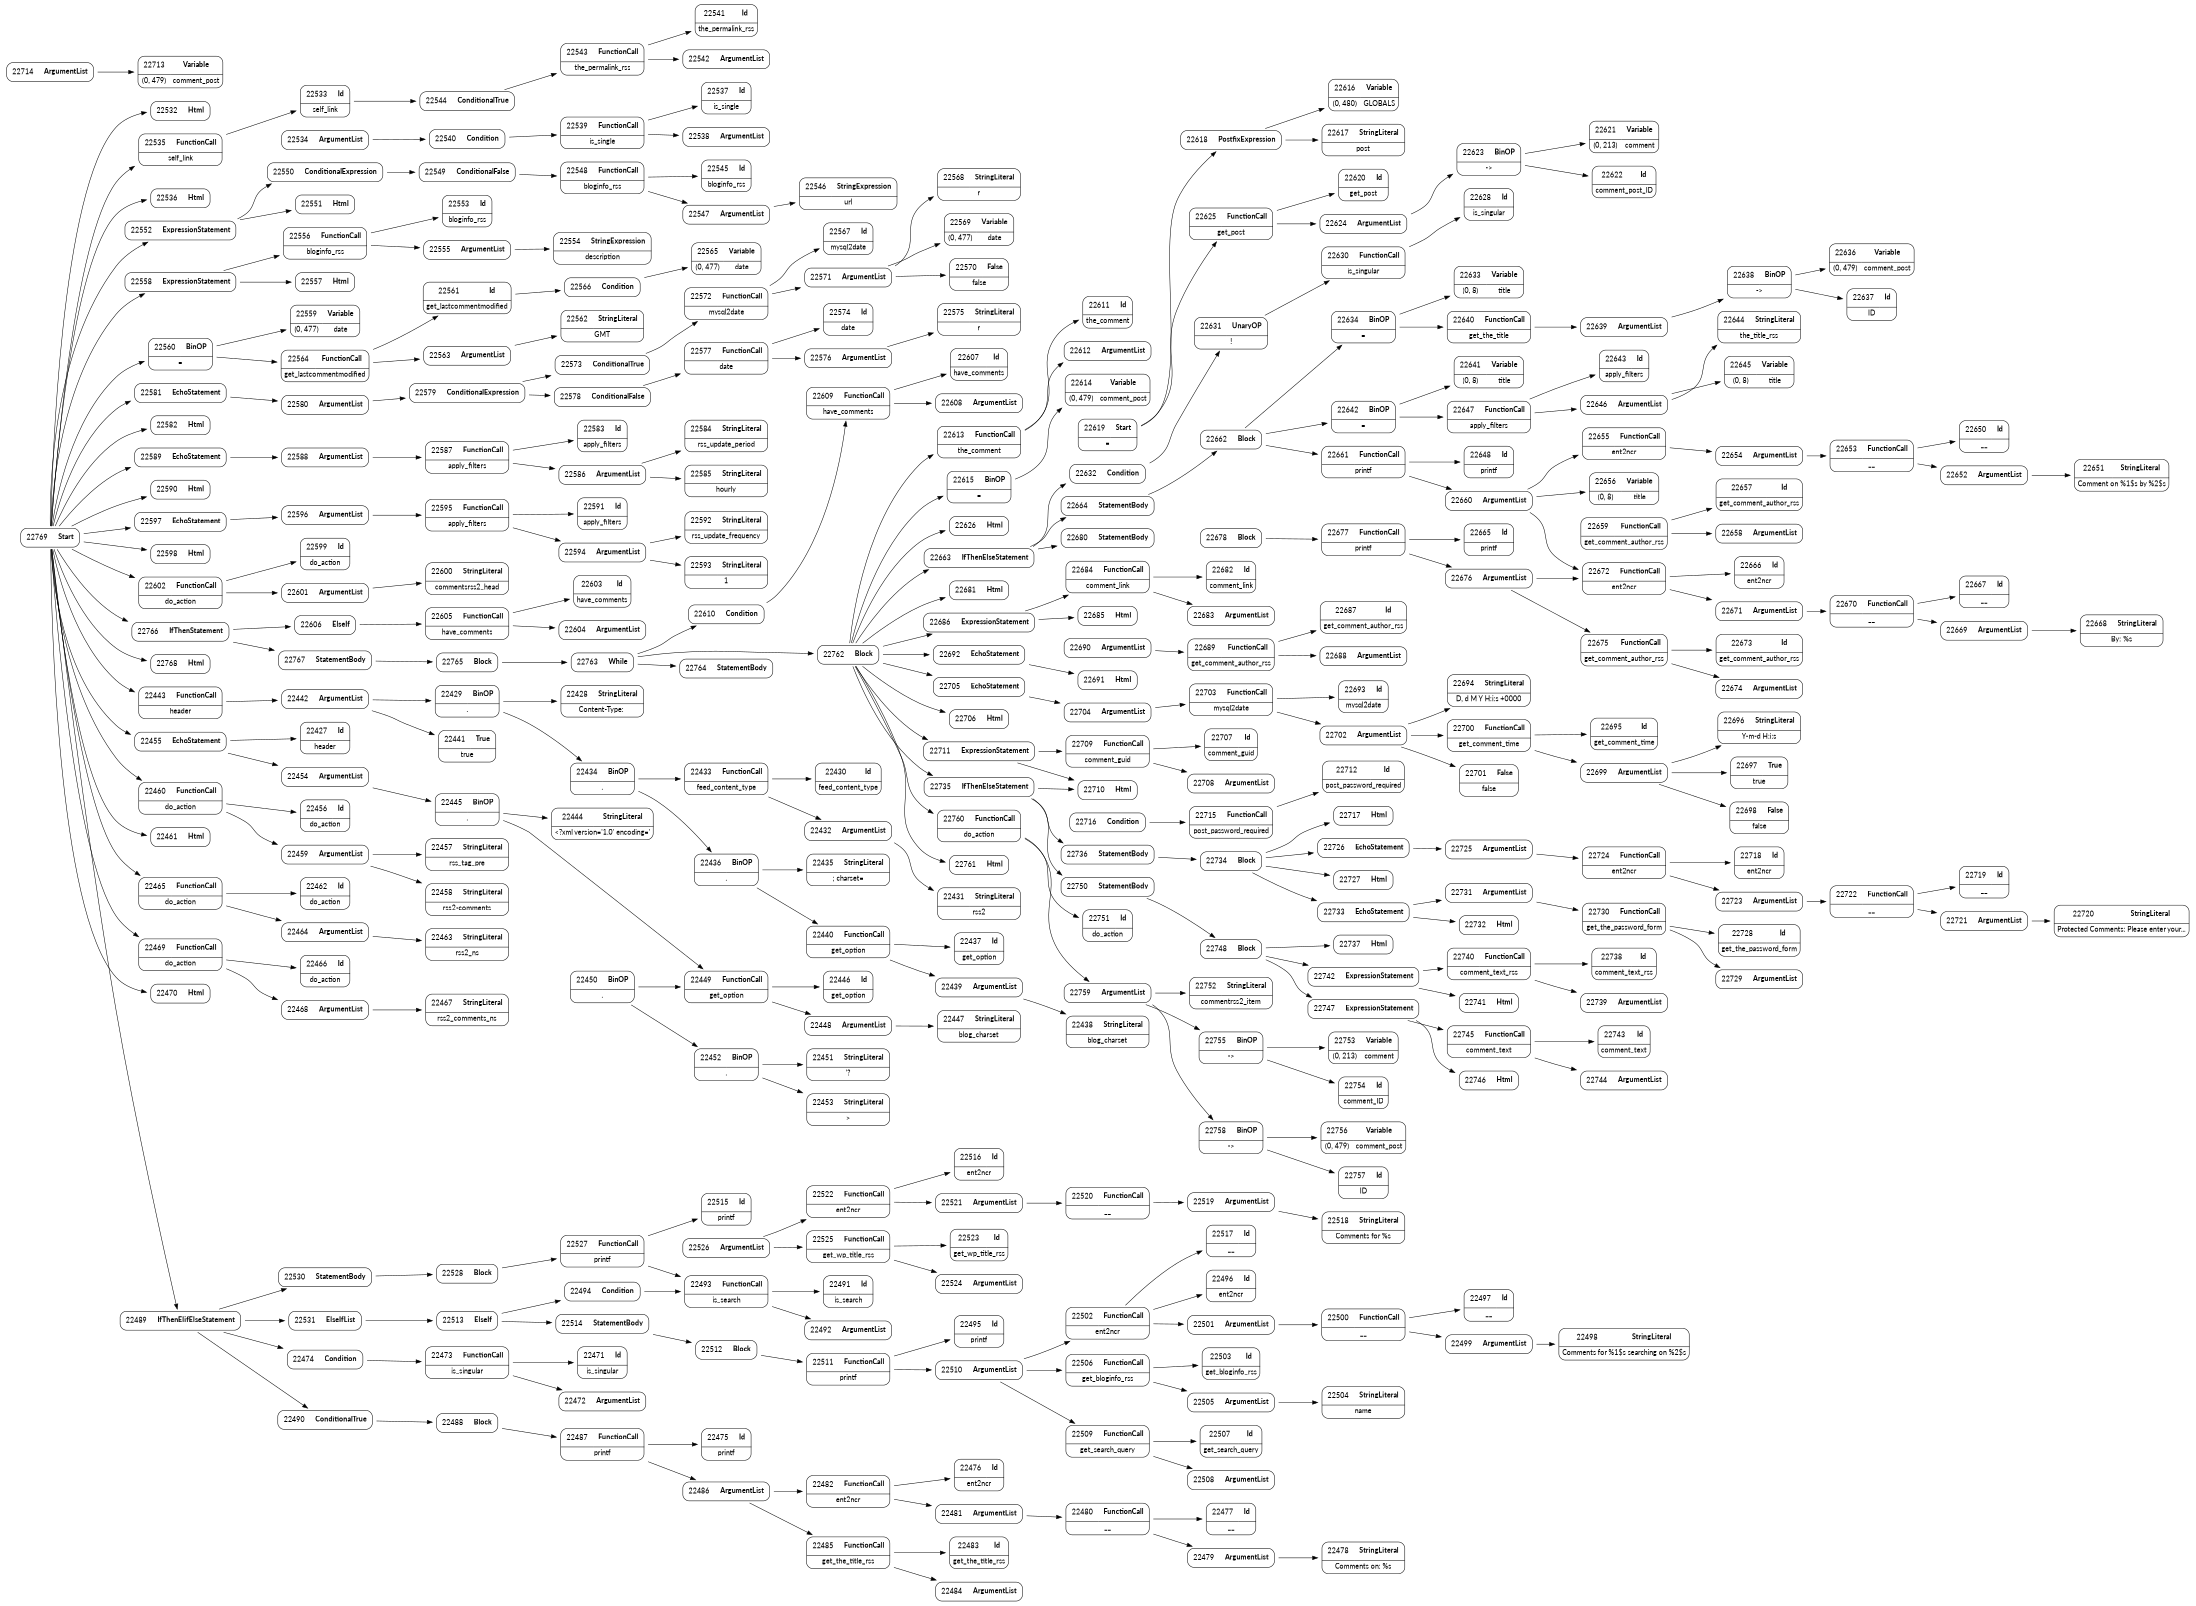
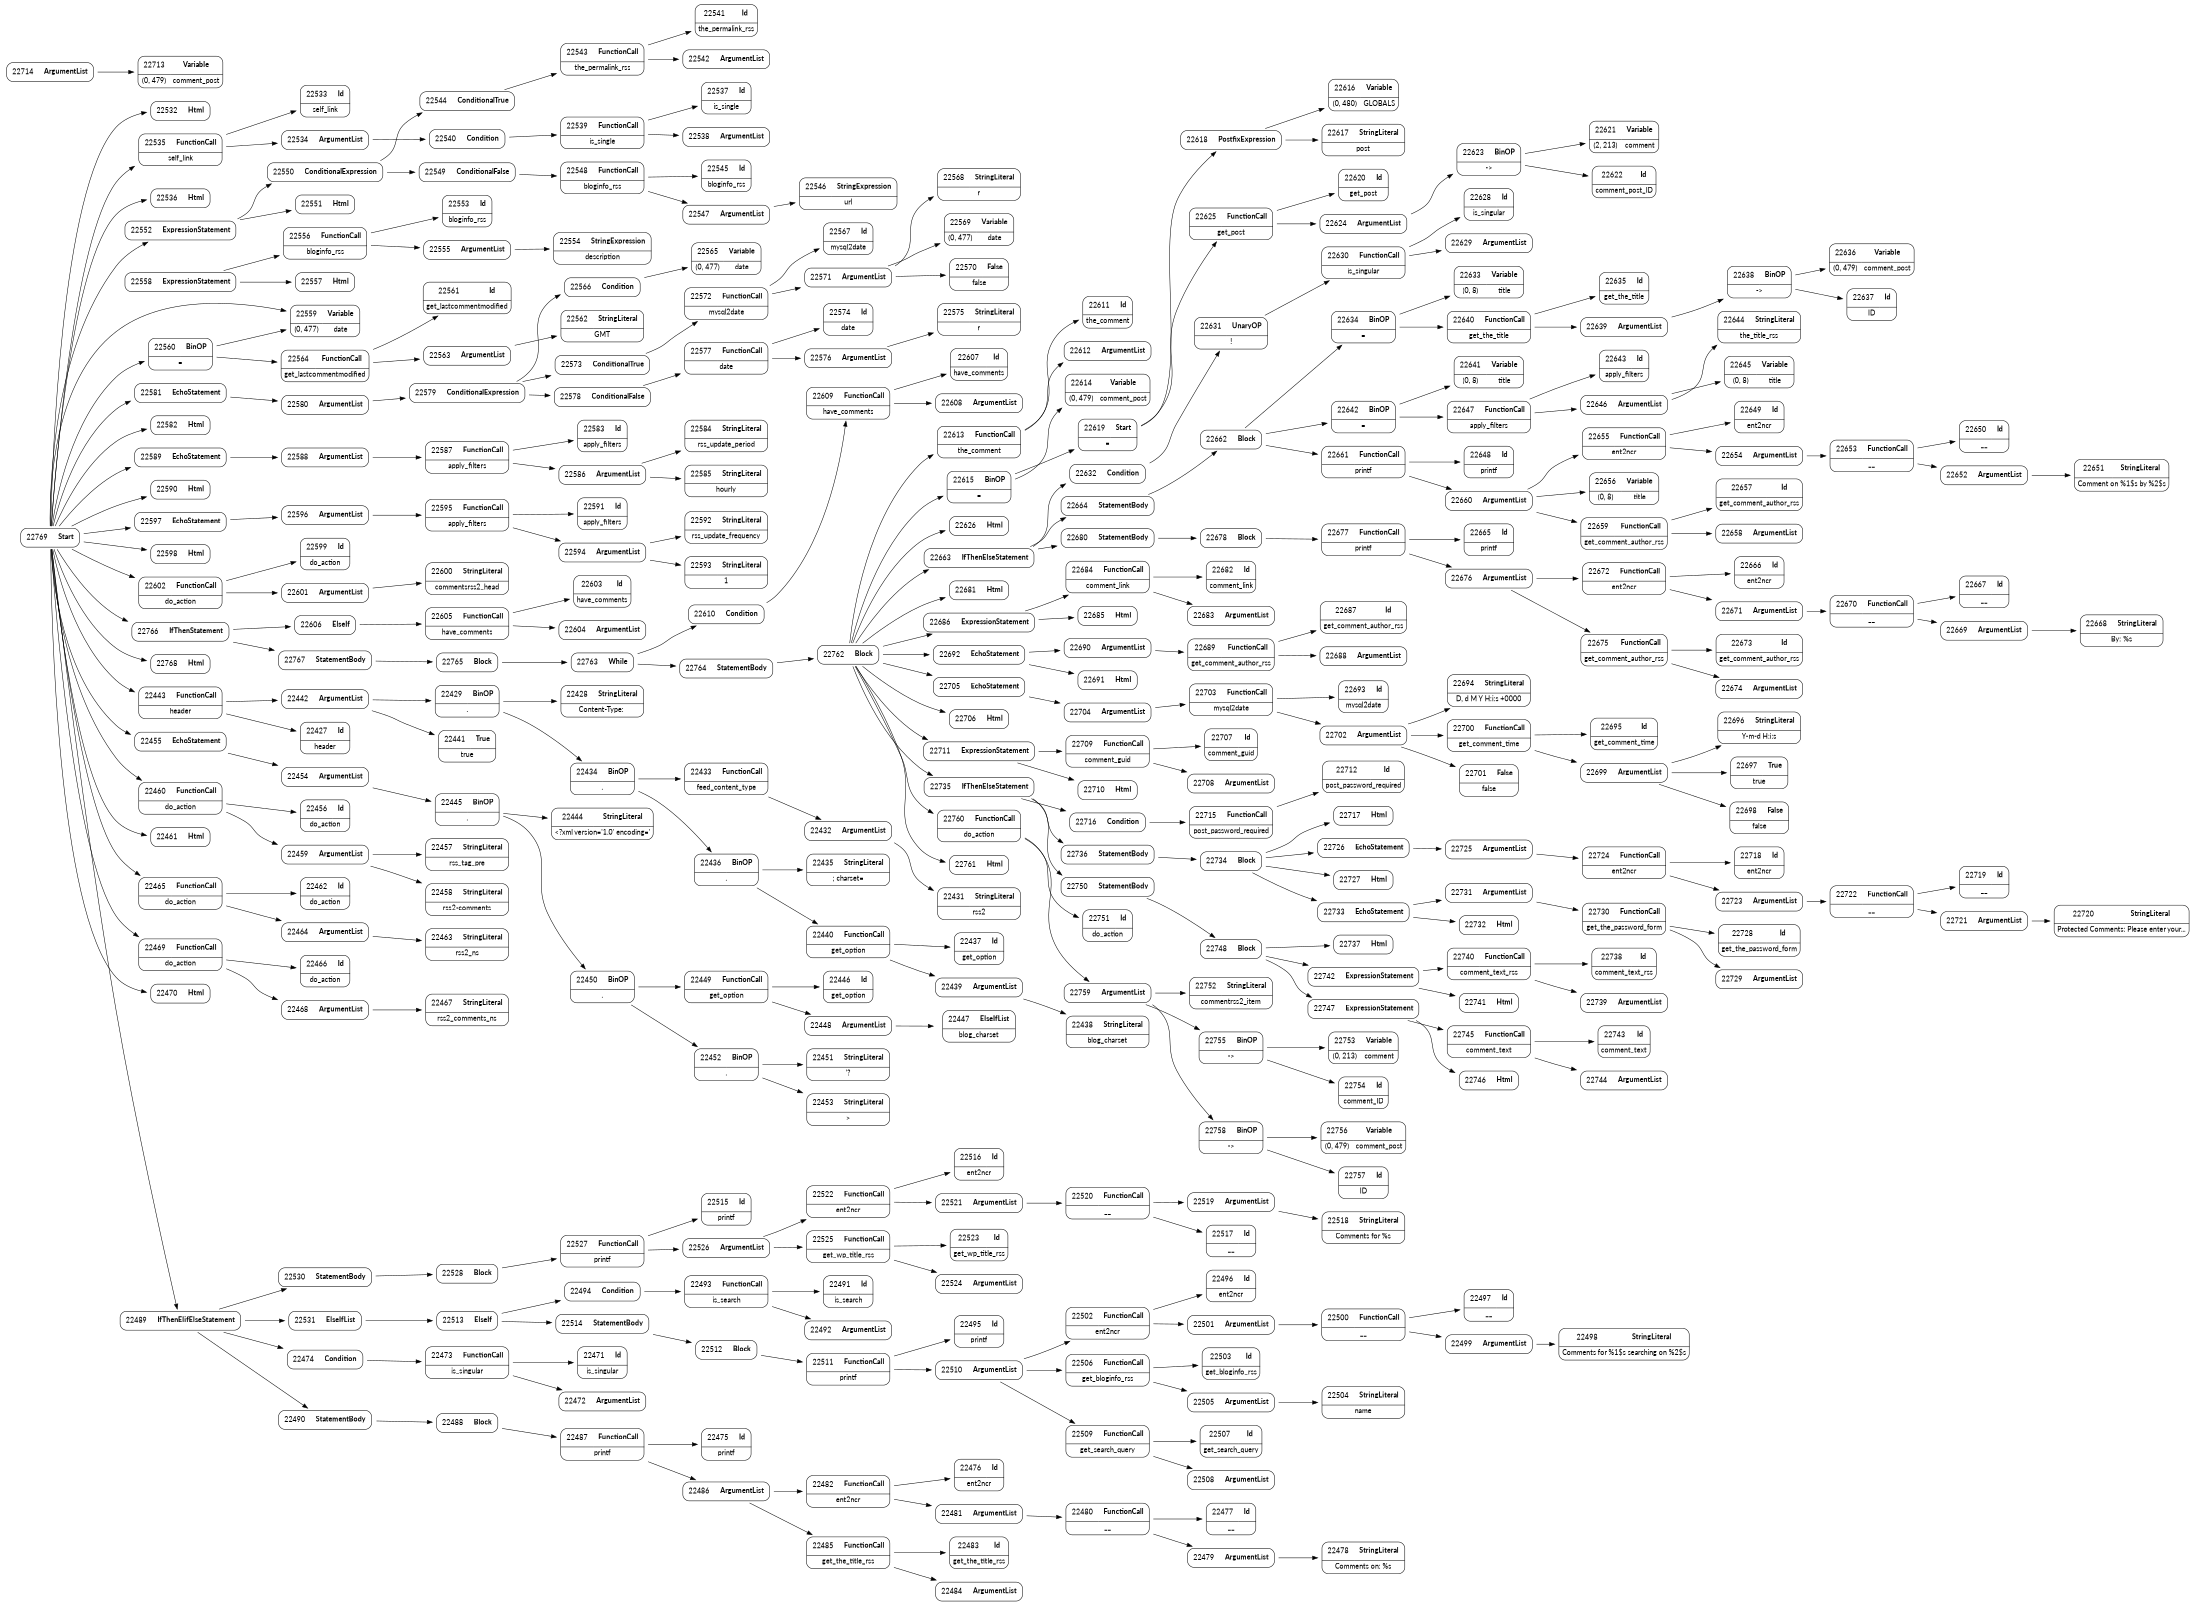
(382, 101) -> (398, 135)
none -> (249, 145)
(1606, 146) -> (1606, 146)
none -> (1489, 243)
none -> (1624, 288)
(535, 293) -> (538, 345)
(72, 400) -> (102, 346)
none -> (1759, 417)
none -> (1045, 462)
none -> (1175, 538)
(1547, 543) -> (1554, 517)
(723, 651) -> (793, 661)
none -> (1042, 651)
(261, 740) -> (259, 722)
(848, 779) -> none
(1053, 789) -> (1045, 805)
(603, 890) -> (541, 887)
(995, 1019) -> (995, 1019)
(662, 1271) -> (661, 1250)
(1159, 1276) -> (1175, 1224)
(341, 1419) -> (341, 1419)
